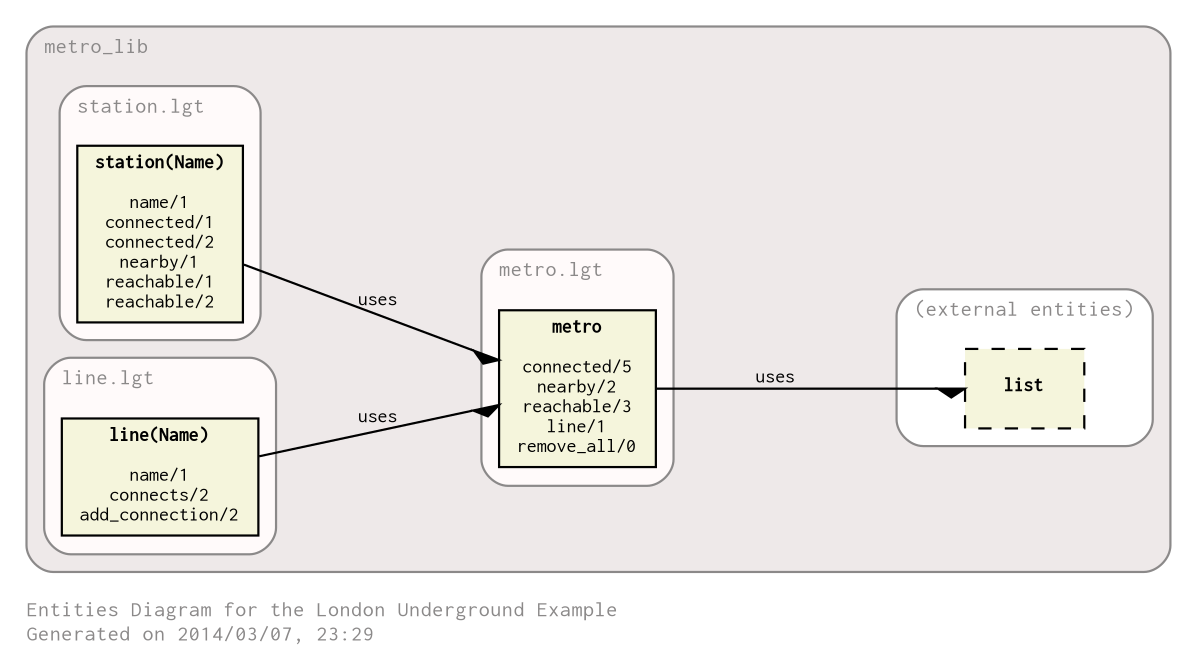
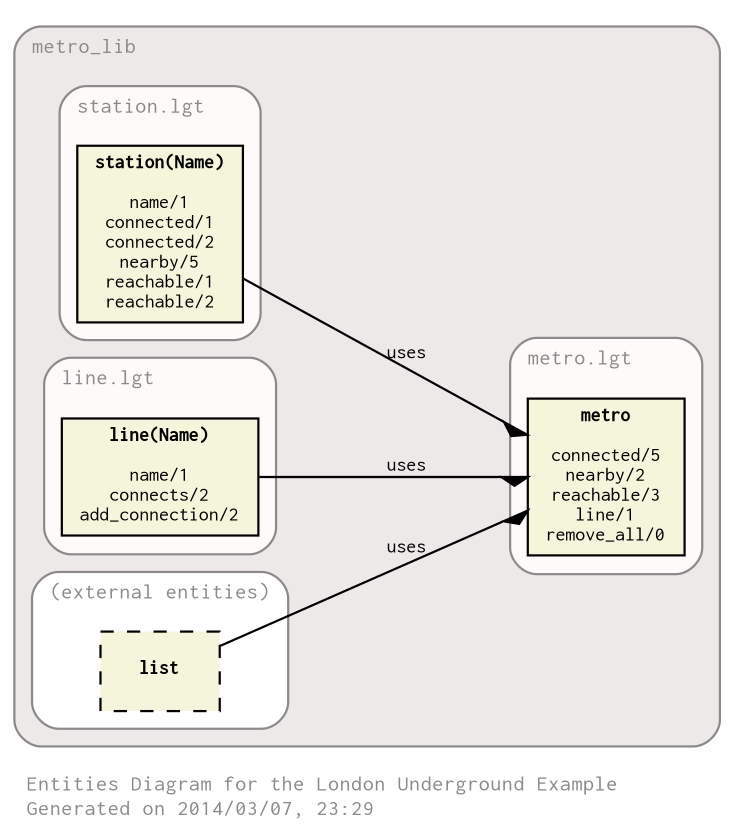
(160, 262) -> (160, 262)
(797, 389) -> (361, 584)
